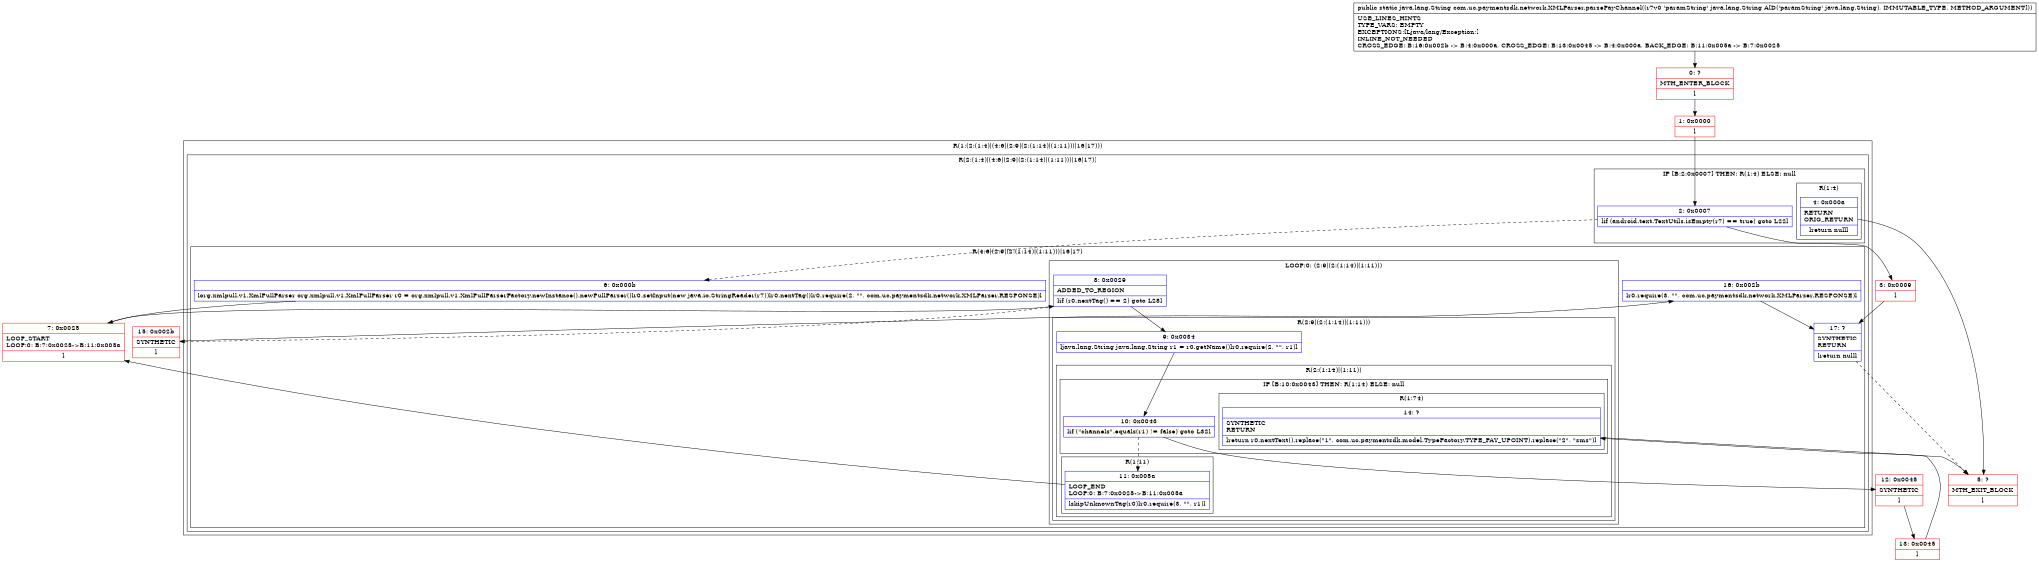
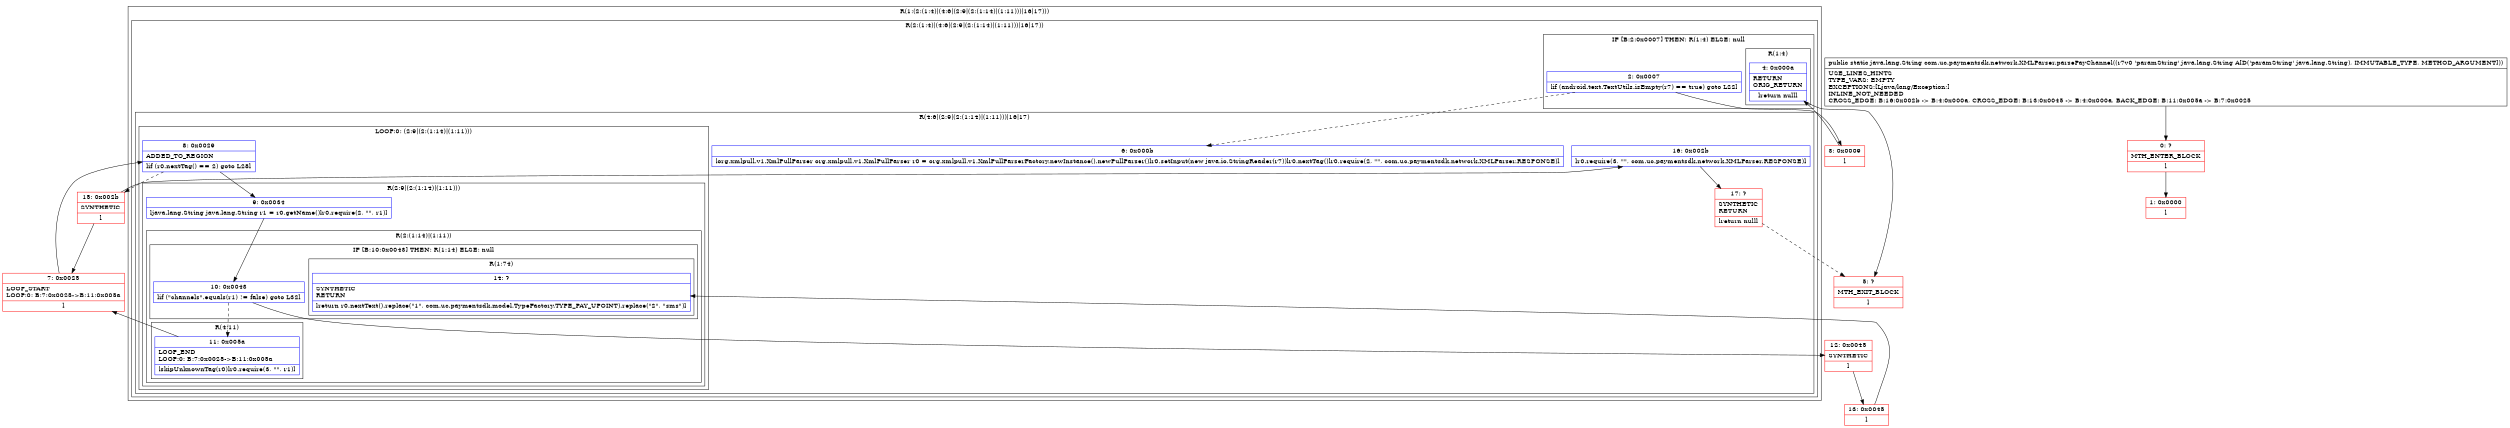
(1695, 166) -> none
(204, 308) -> (84, 246)
(1875, 309) -> (1825, 124)
(1838, 342) -> (1739, 208)
(1785, 448) -> none
(1137, 462) -> (227, 328)
